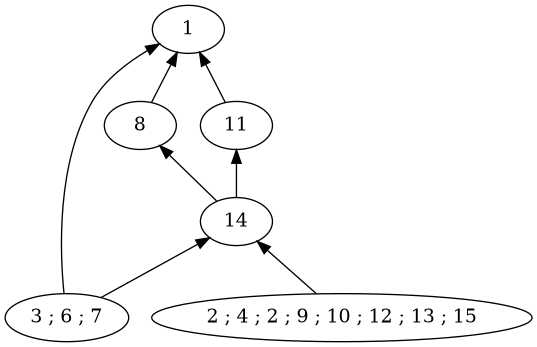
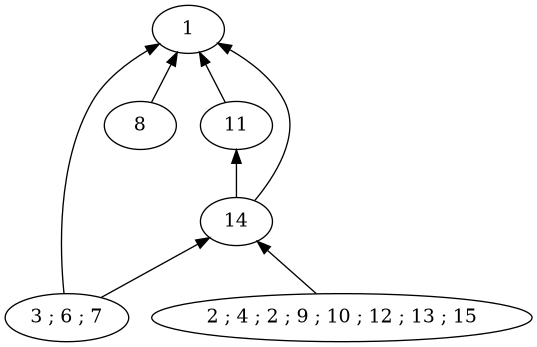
(193, 178) -> (289, 117)
